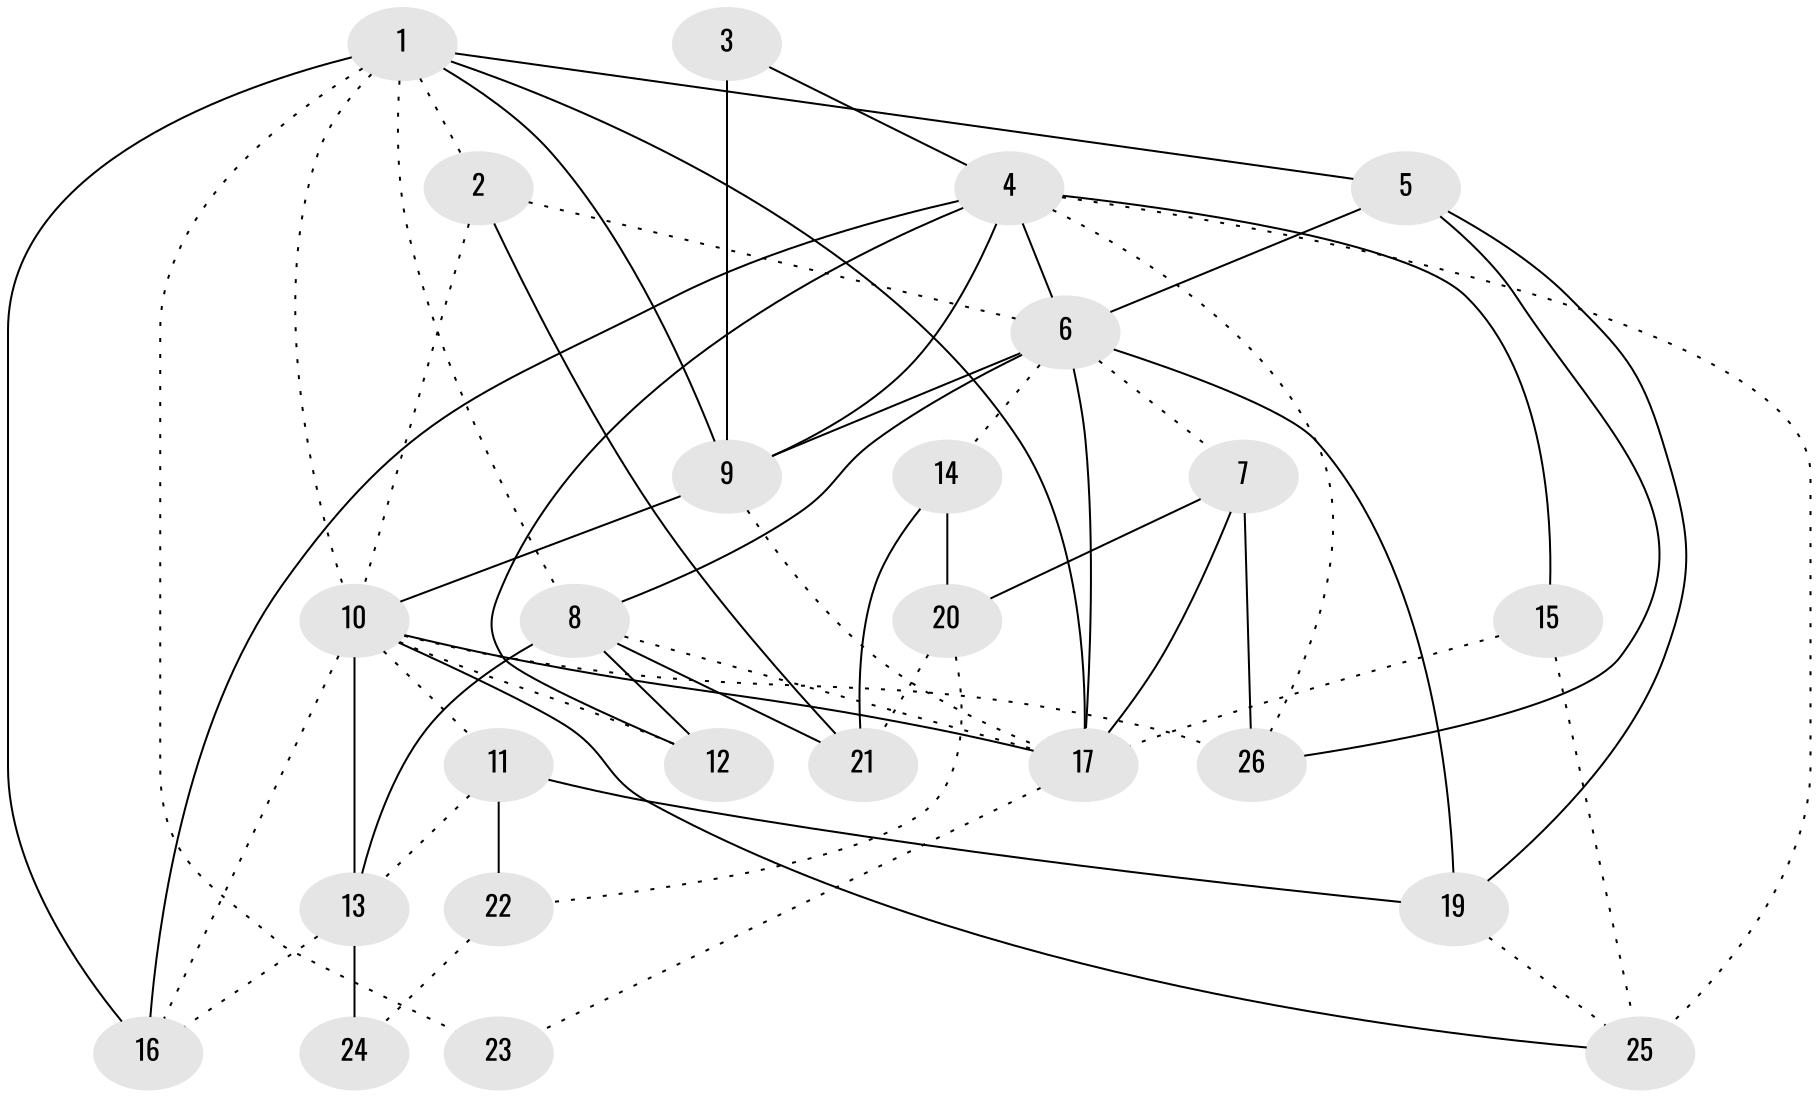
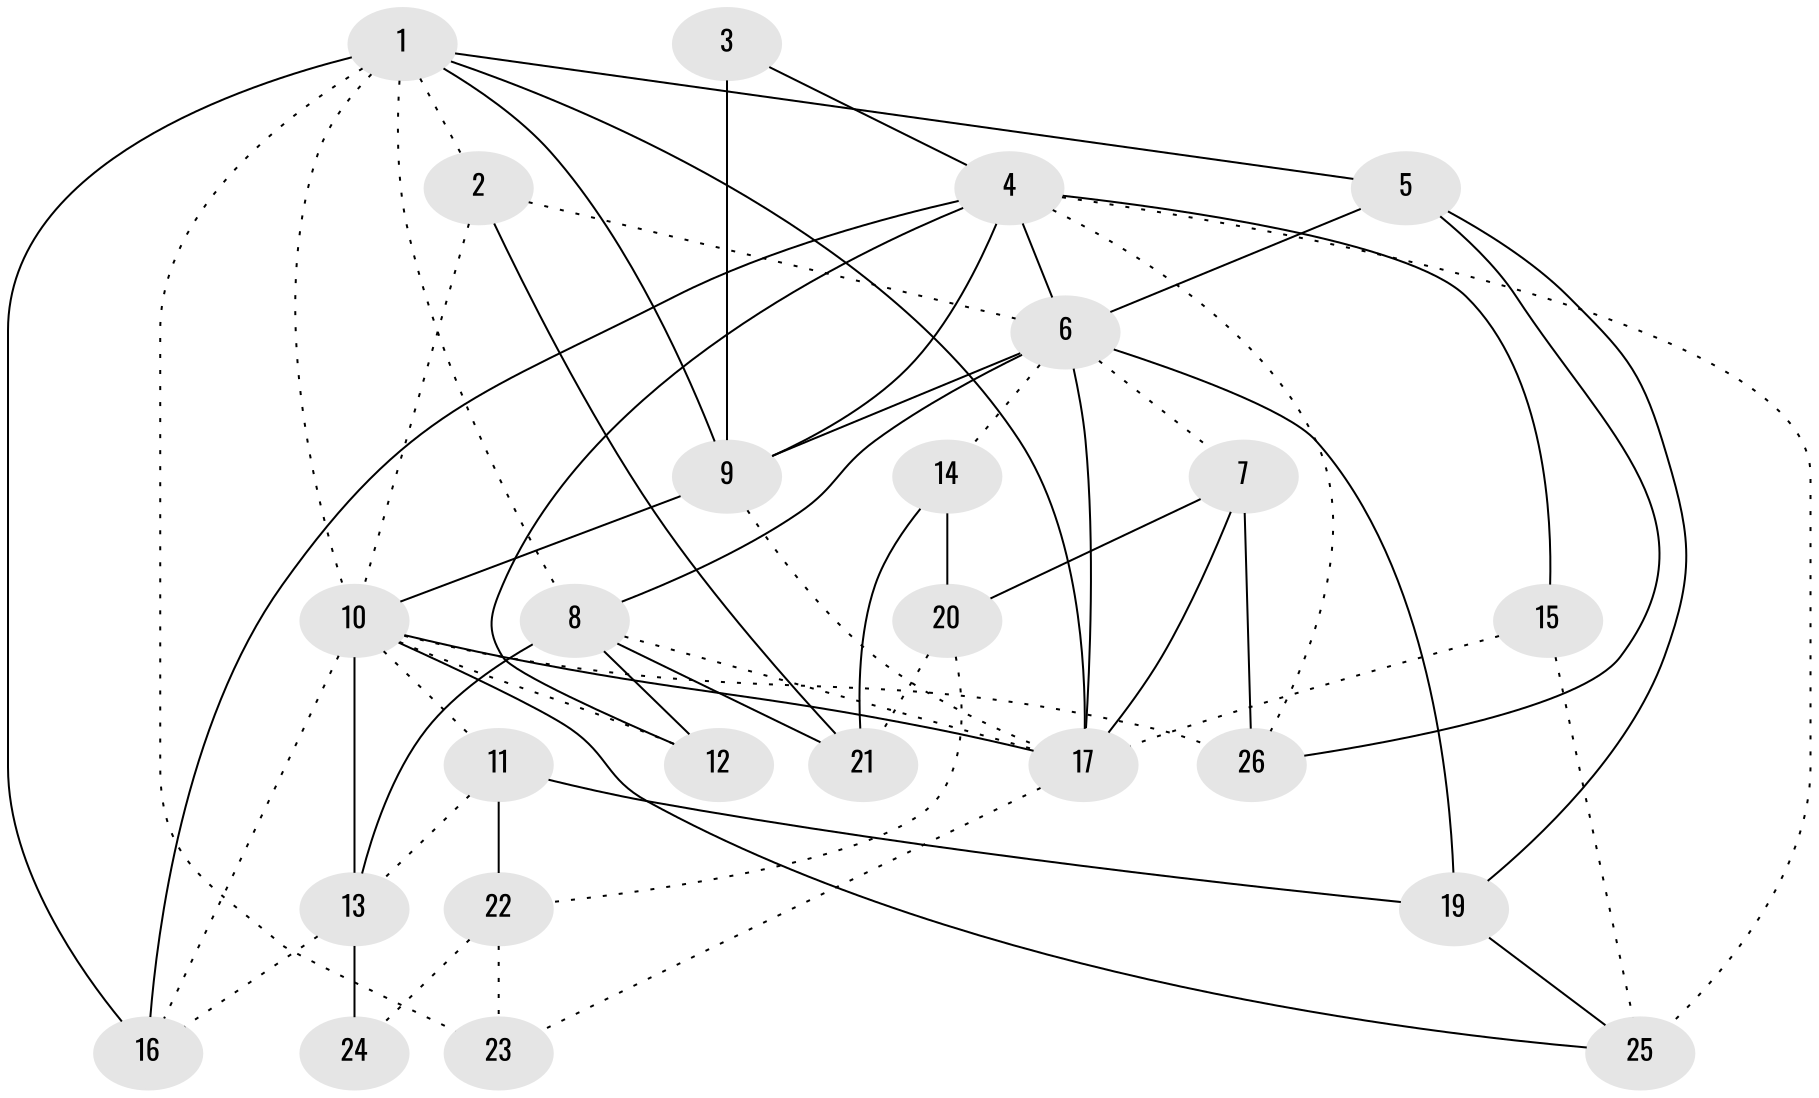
(1547, 981) -> (1547, 981)
none -> (499, 982)
